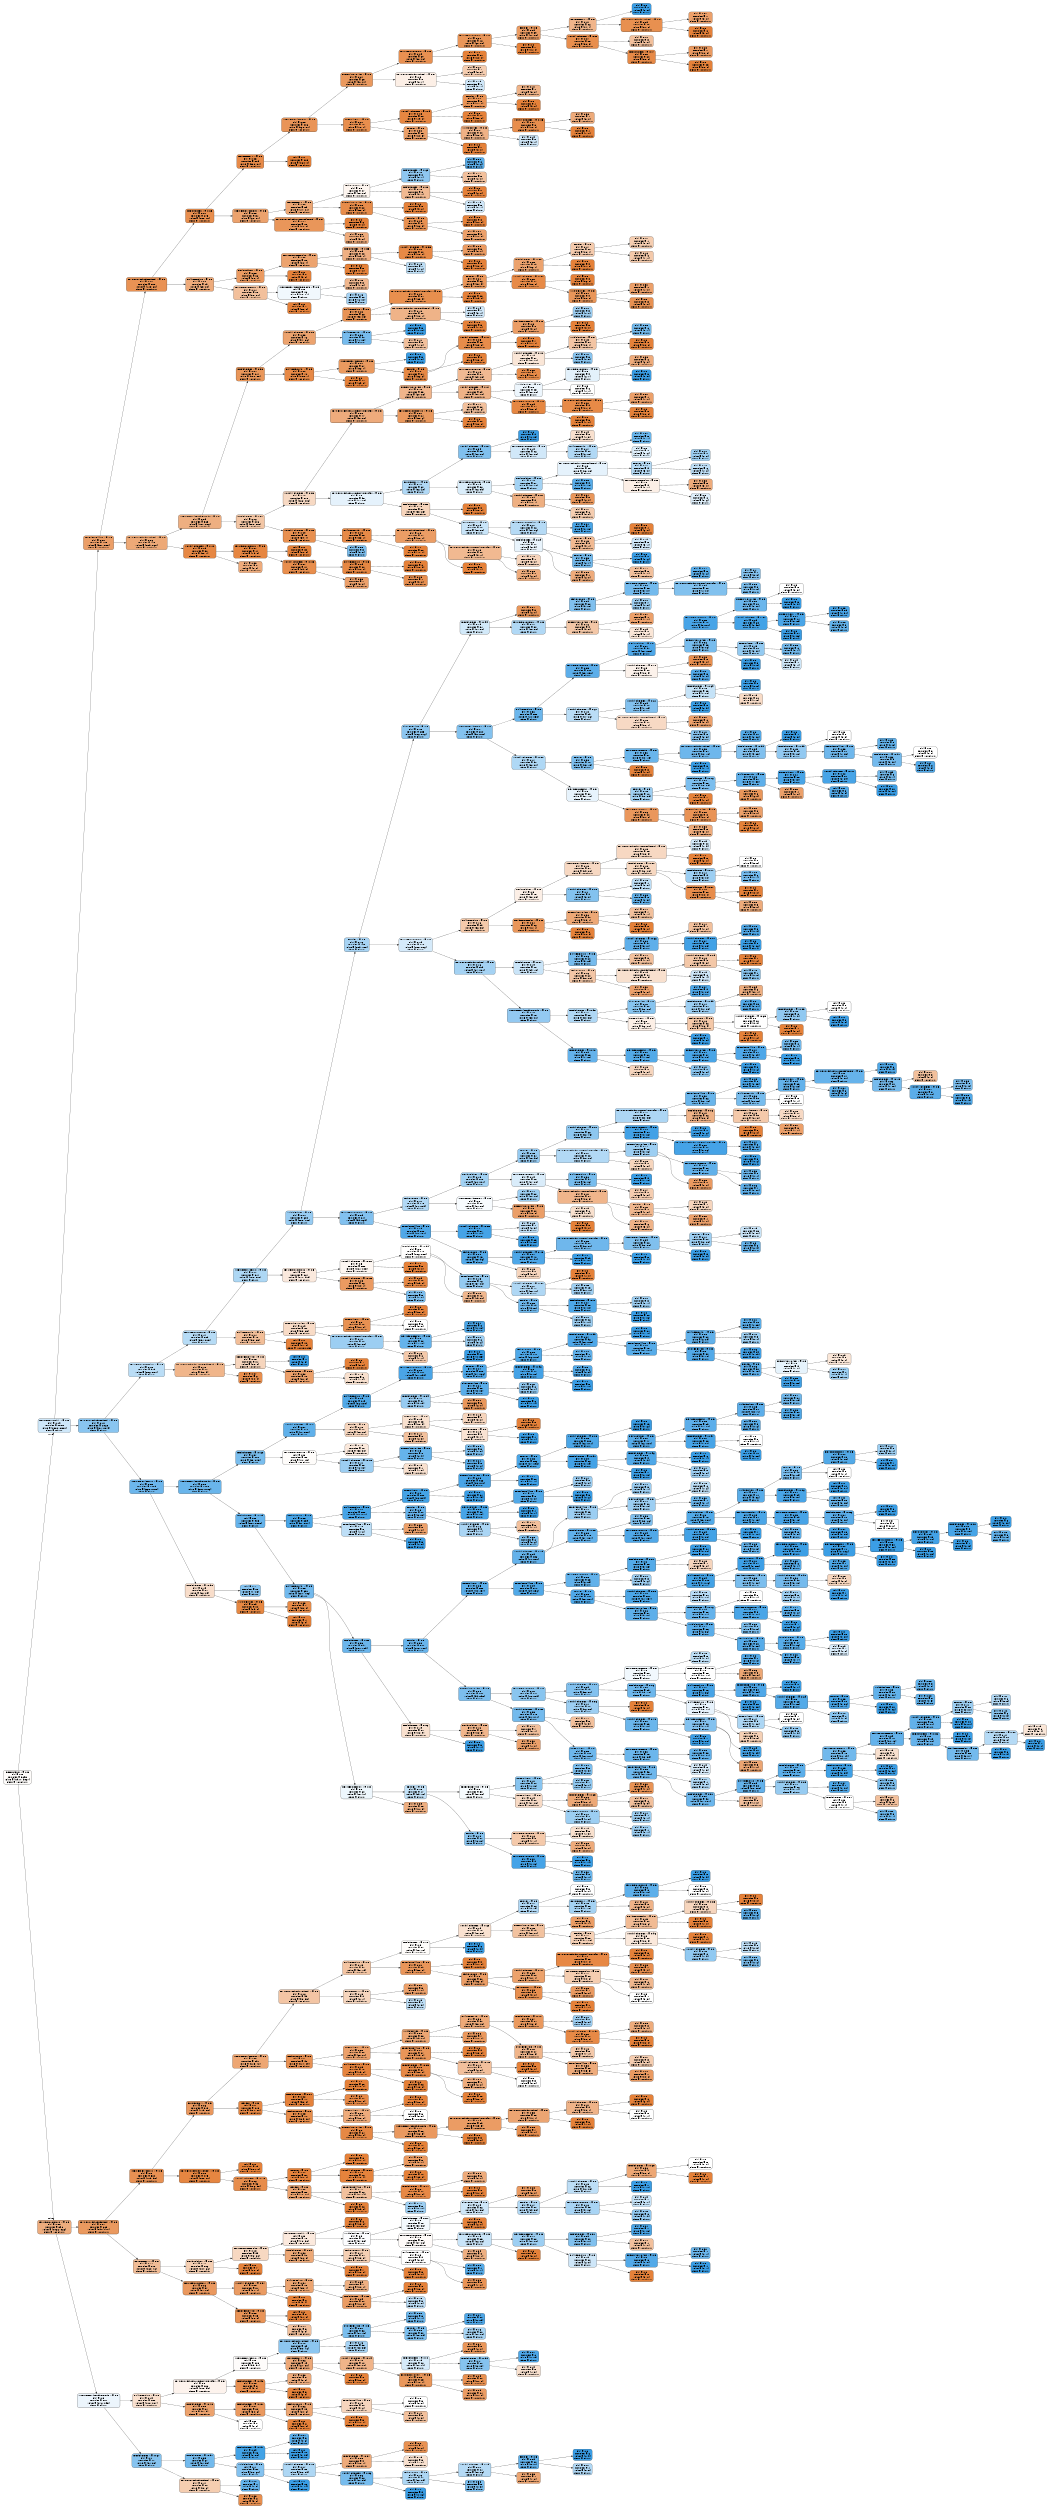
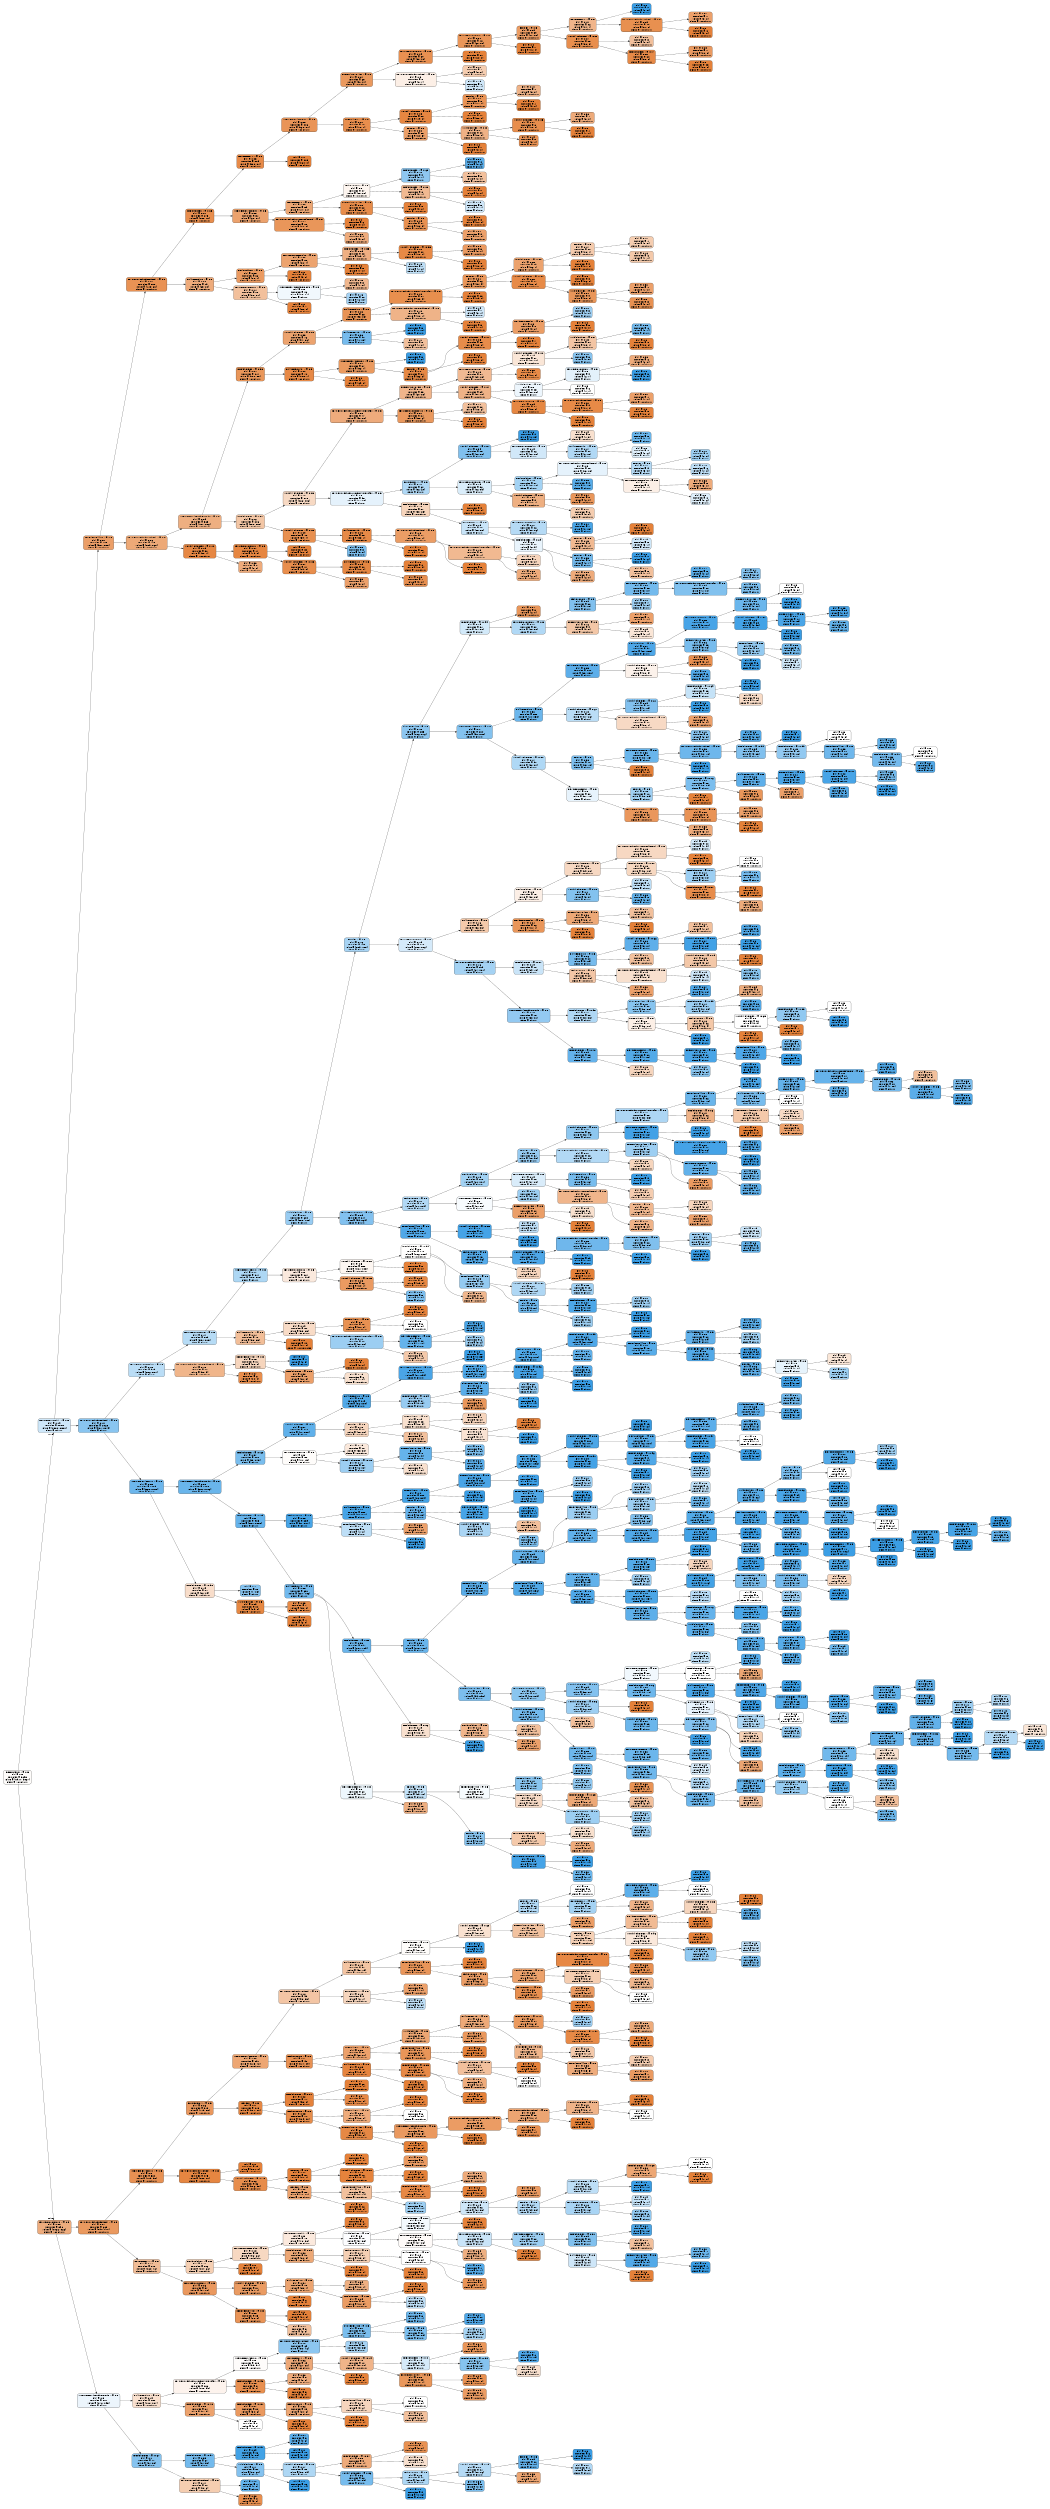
(529, 141) -> (529, 141)
(751, 1083) -> (751, 1083)
(839, 1650) -> (839, 1650)
